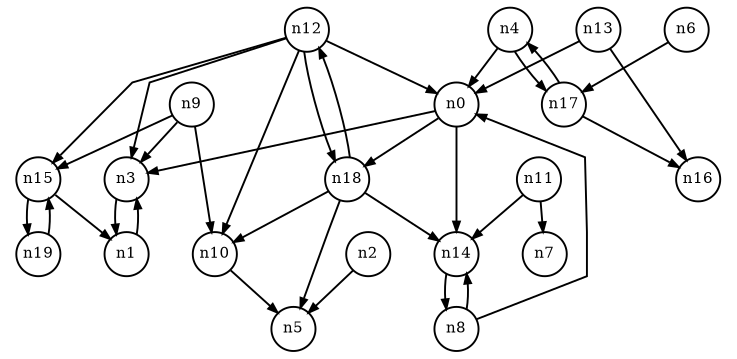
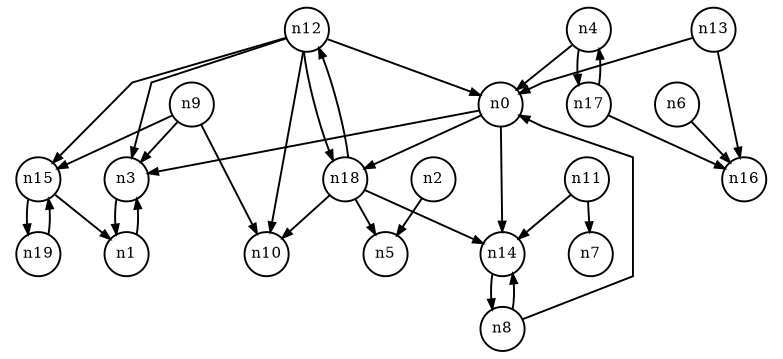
(634, 62) -> (707, 138)
(250, 288) -> none
